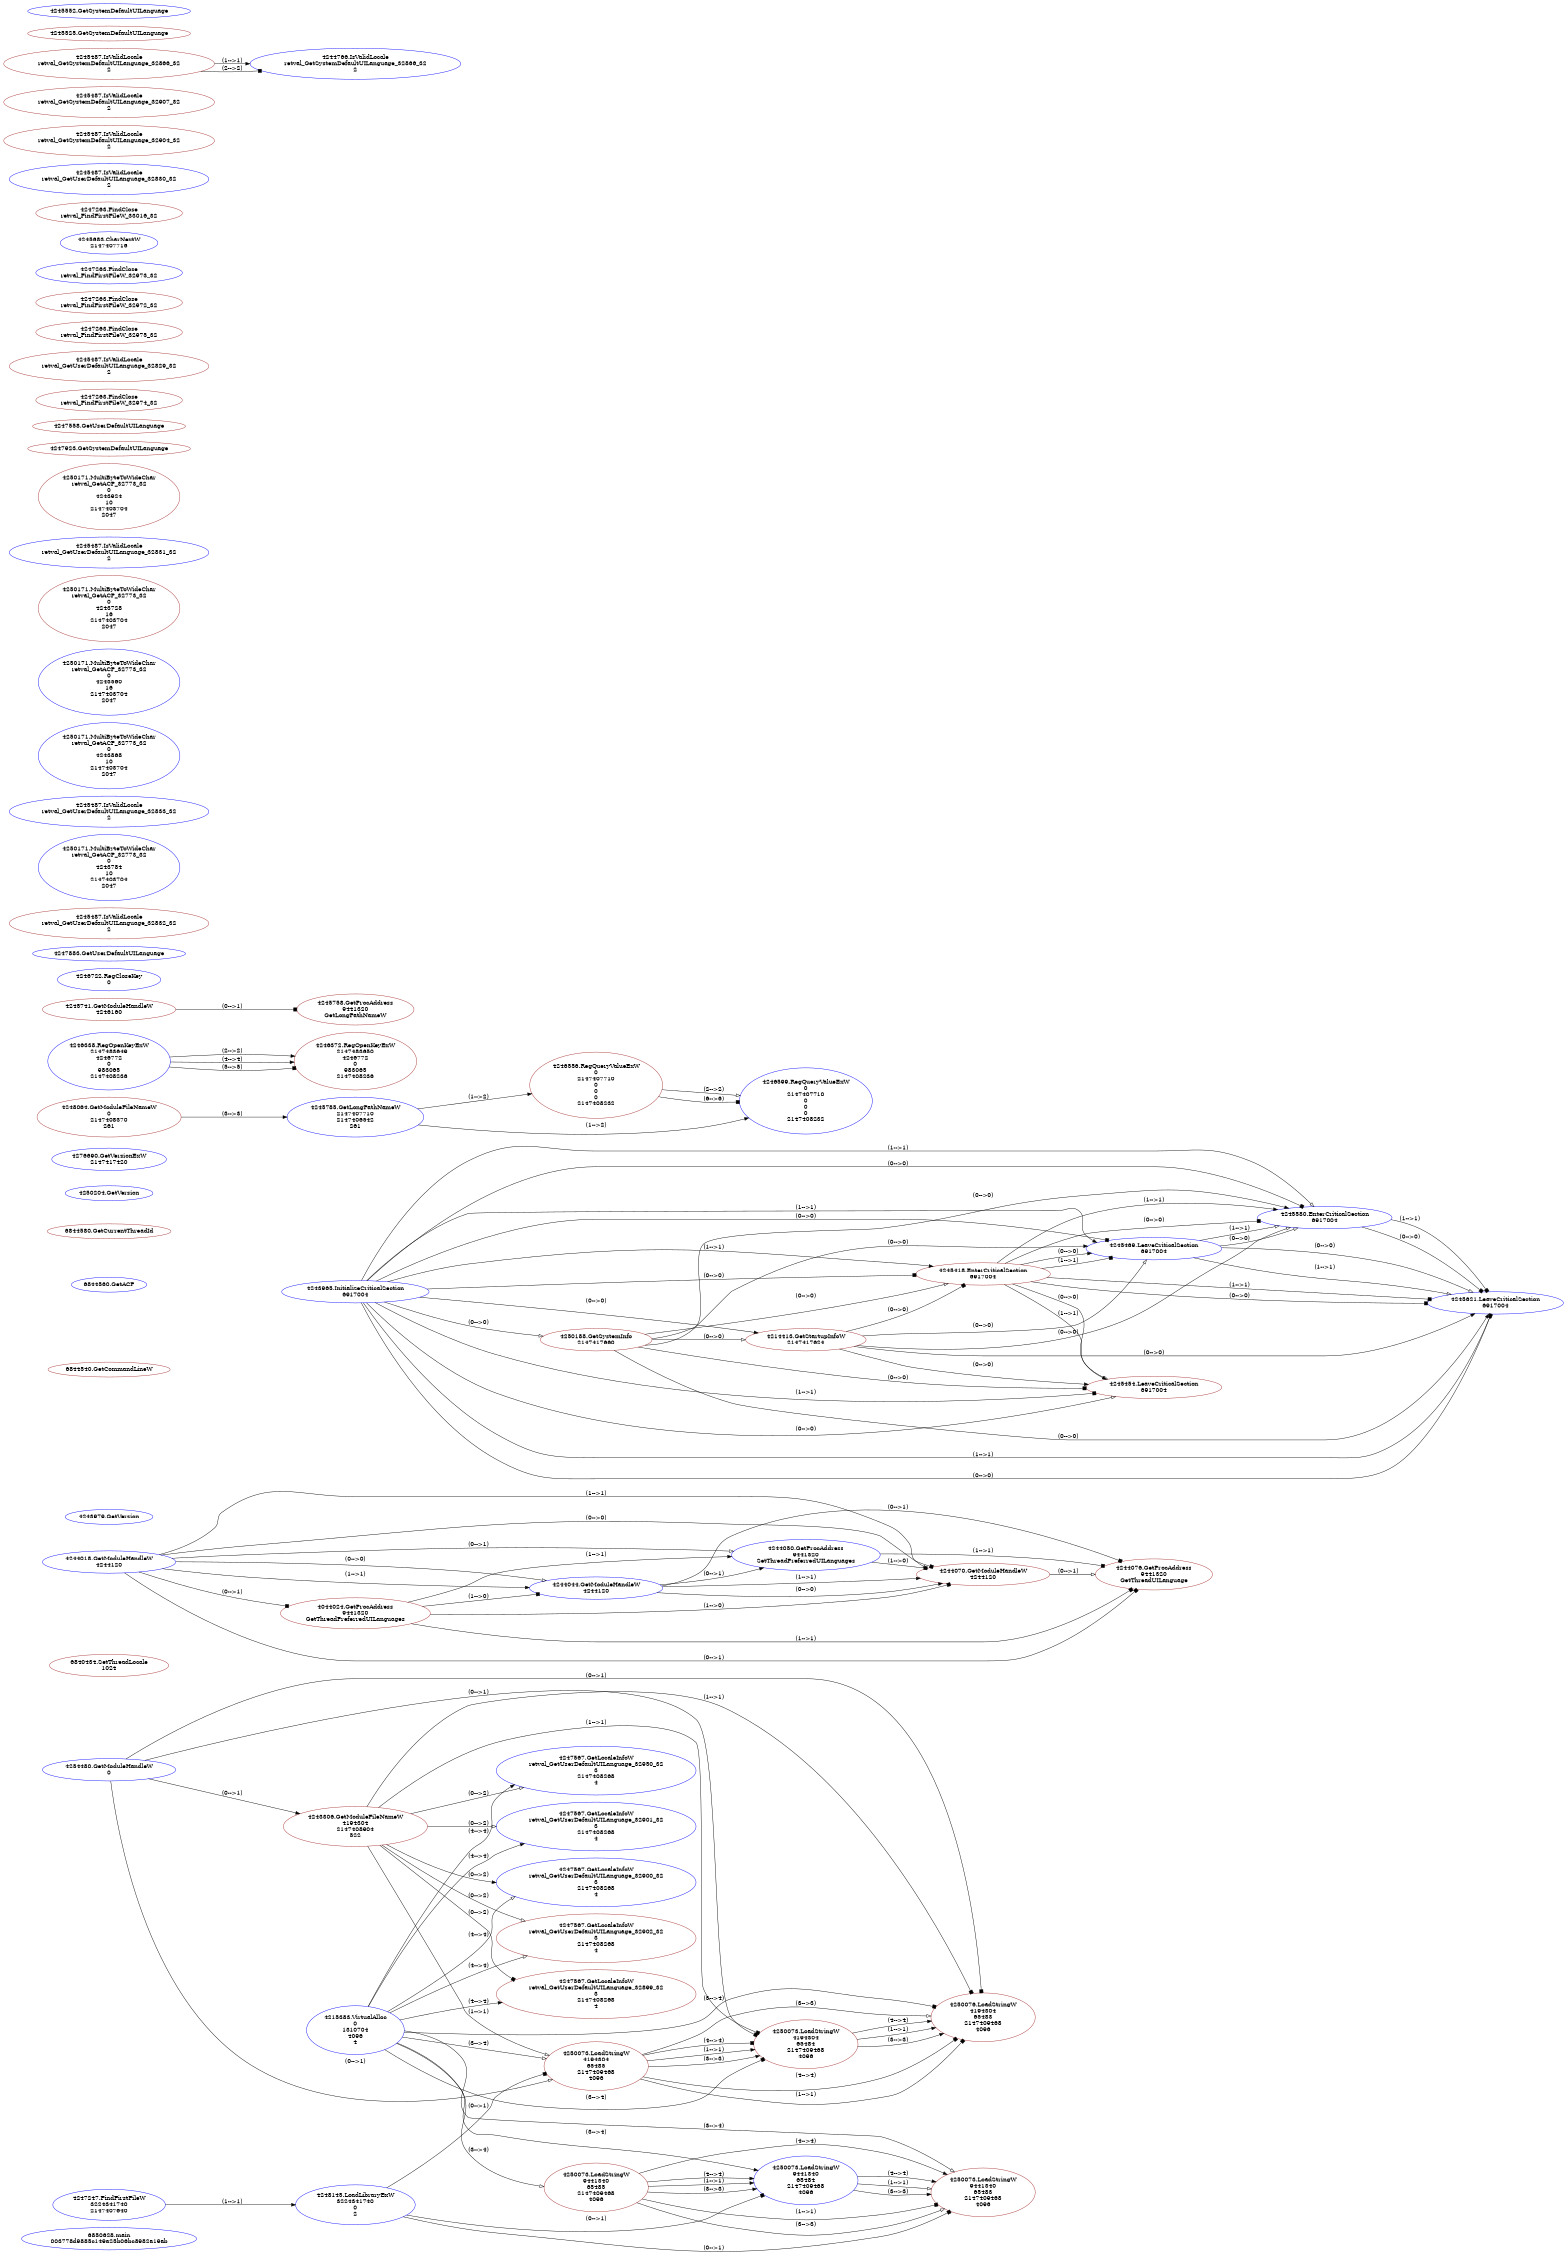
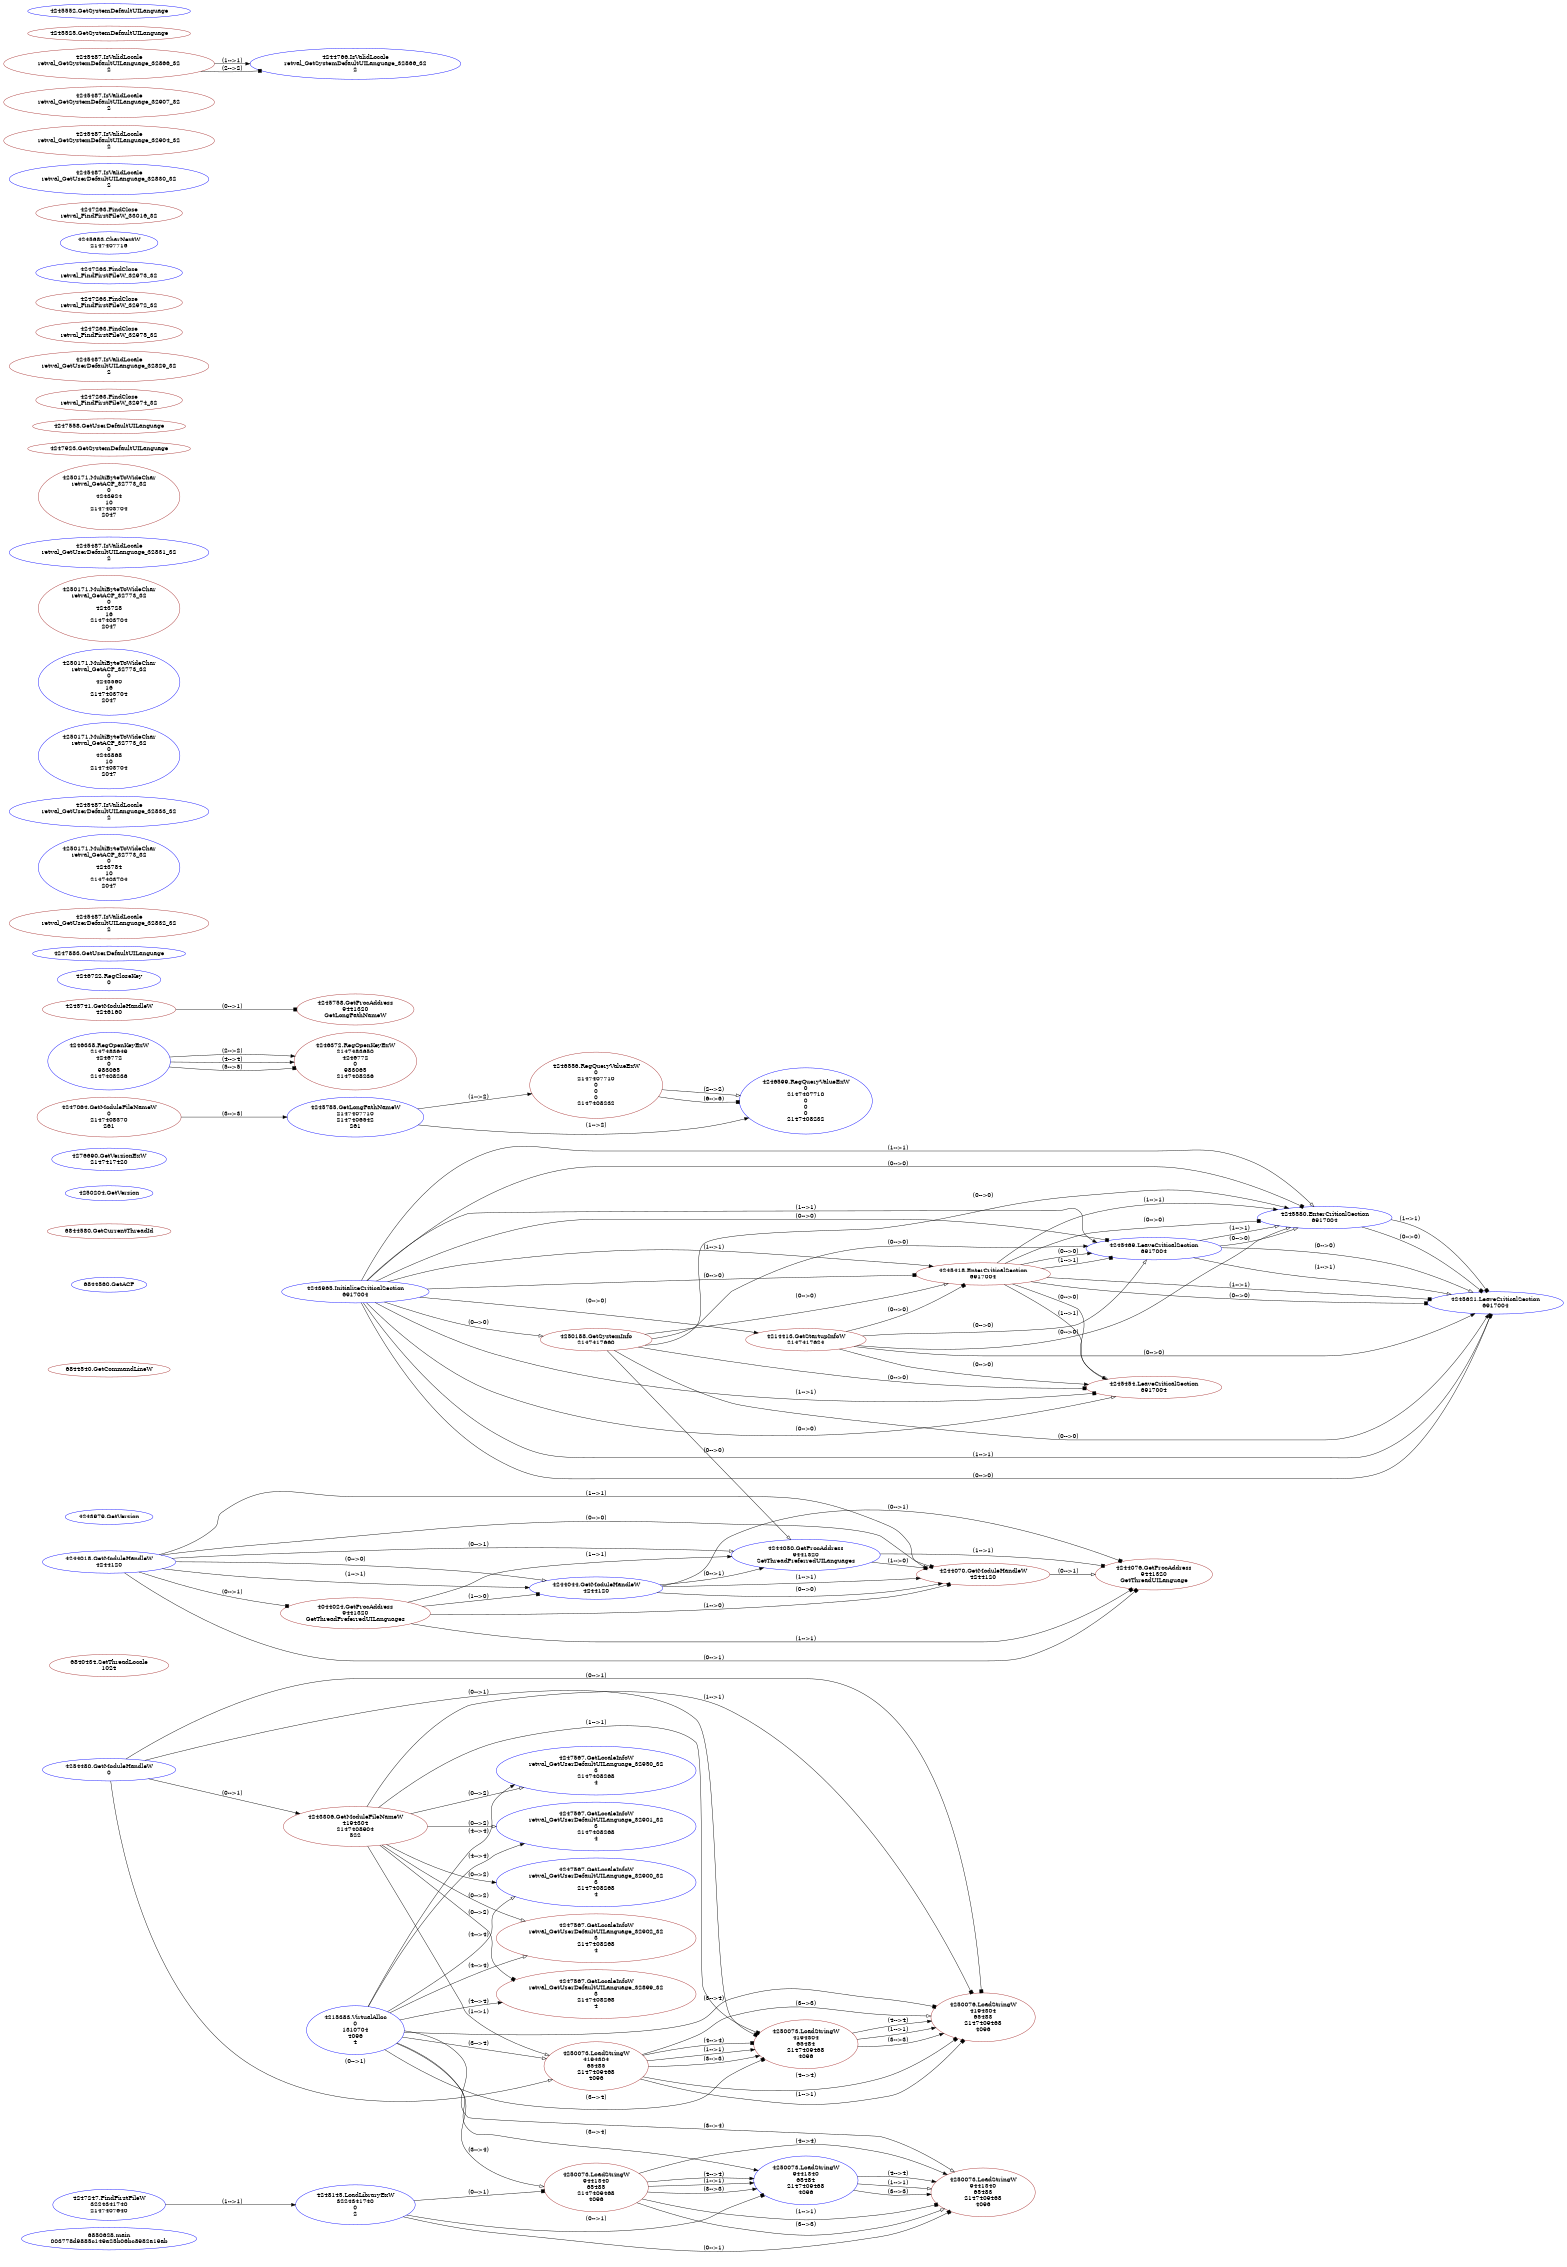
(109, 1117) -> (109, 1117)
(697, 1340) -> (697, 1444)
(466, 2131) -> (477, 2196)
